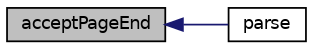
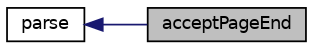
(206, 25) -> (125, 25)
